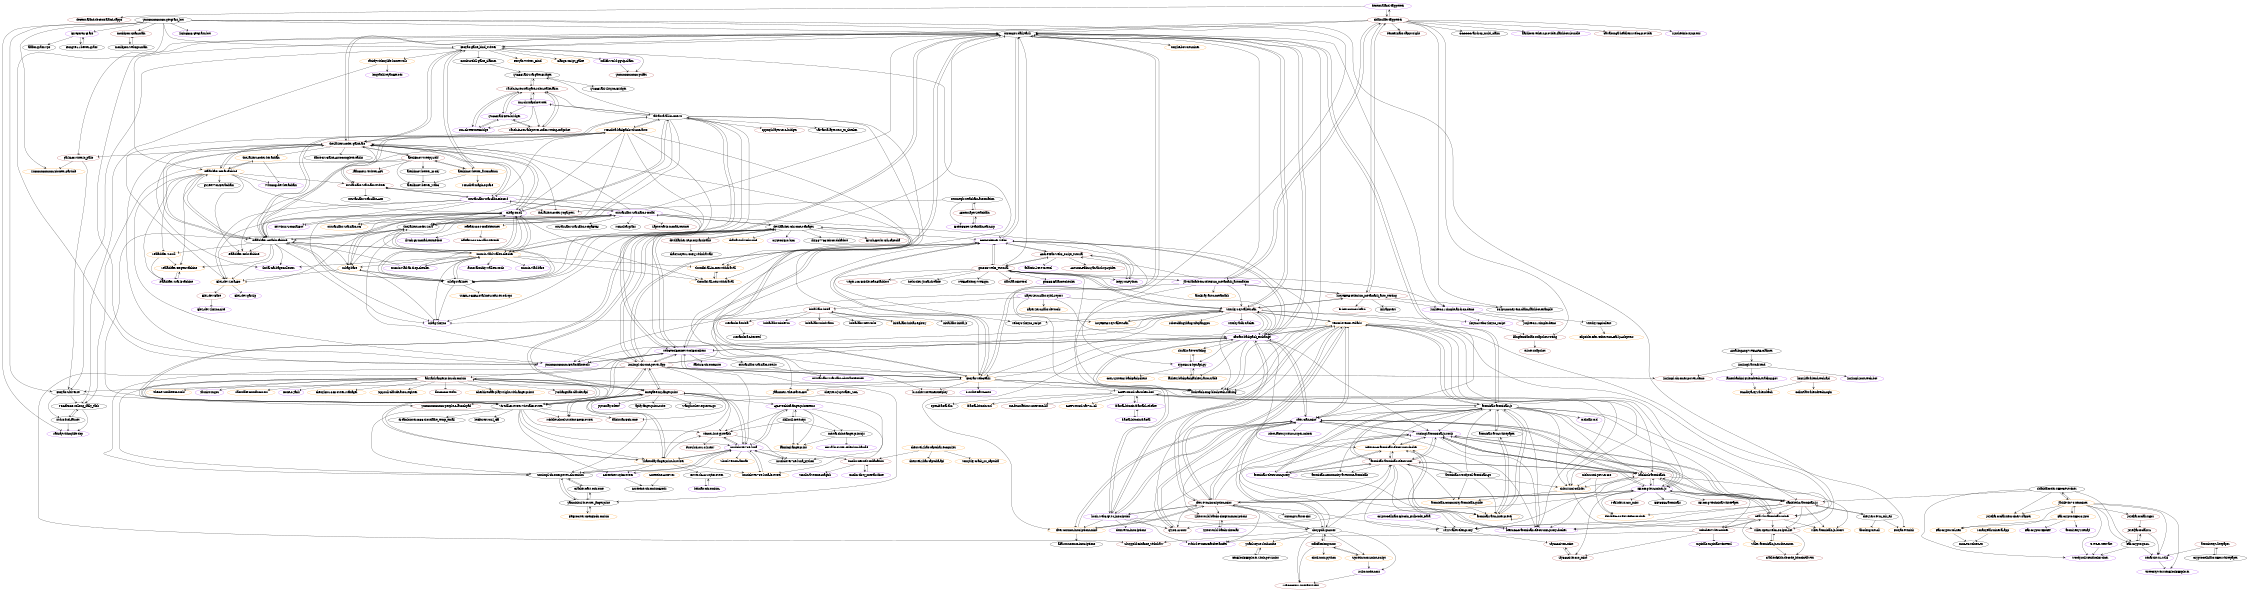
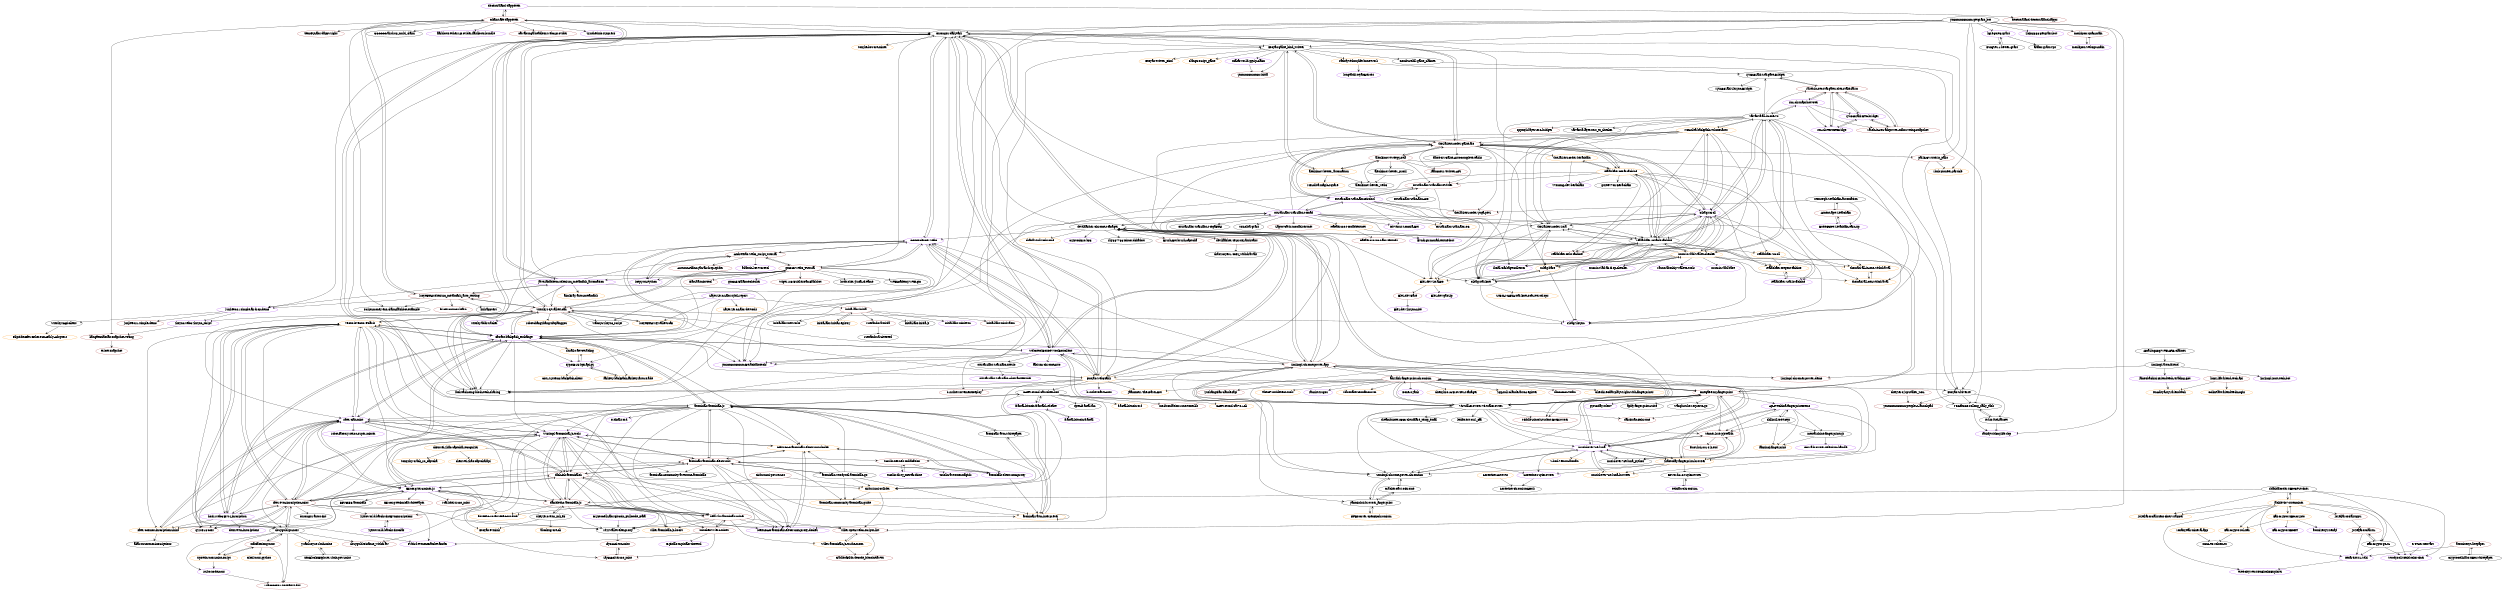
(131, 48) -> (2088, 48)
(631, 75) -> (1253, 75)
(166, 166) -> (1487, 221)
(54, 172) -> (1948, 172)
